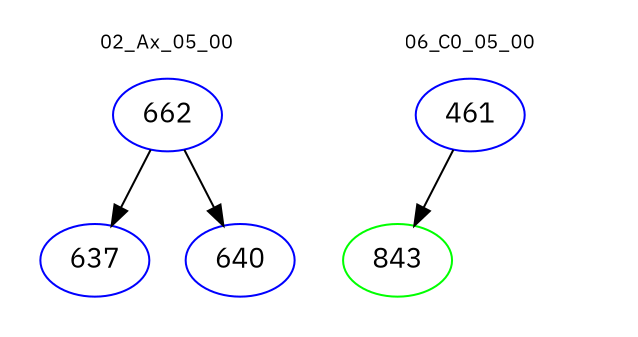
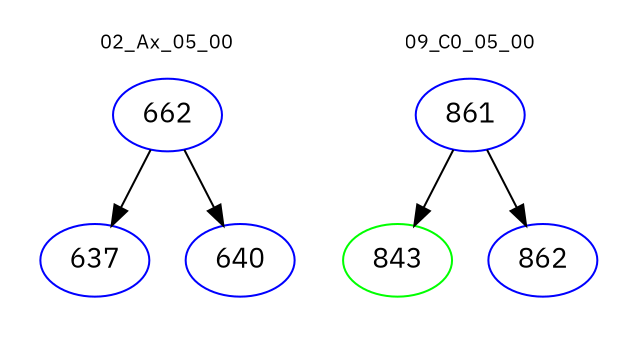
(470, 43) -> (470, 43)
(470, 115) -> (470, 115)
none -> (543, 260)
